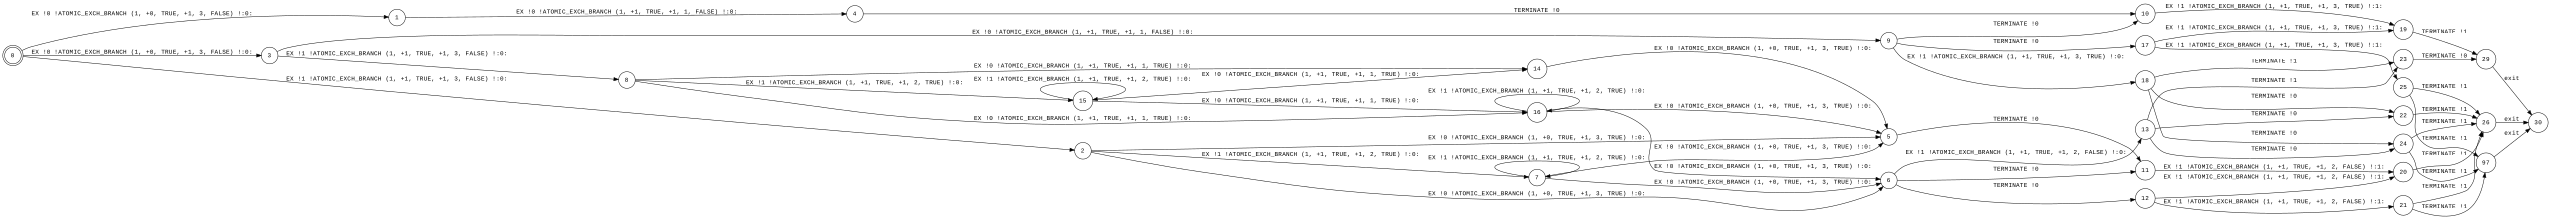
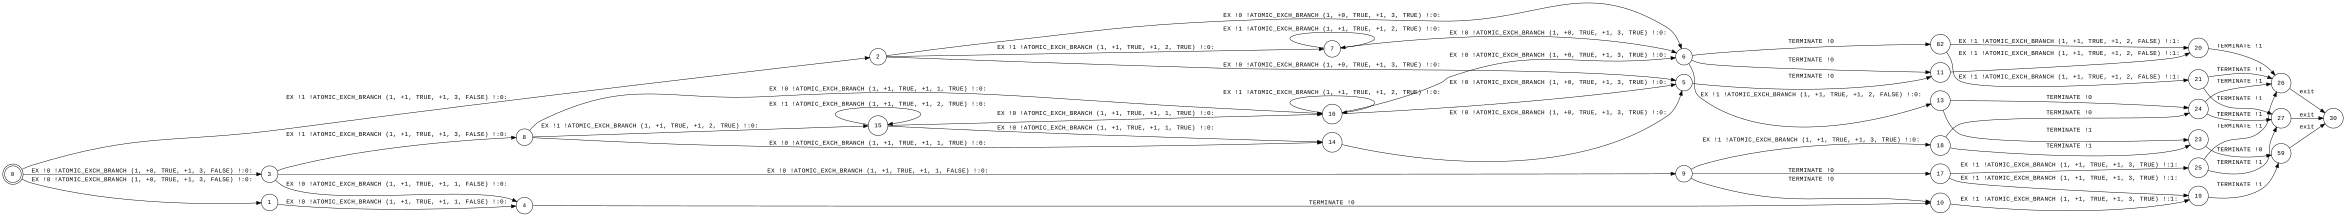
(2486, 59) -> (2281, 153)
(2403, 116) -> none
(1713, 160) -> none
(2486, 163) -> (2281, 118)
none -> (393, 195)
(2145, 198) -> (1940, 44)
